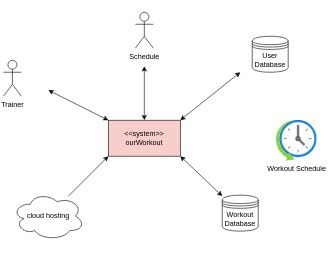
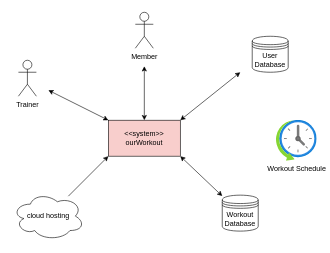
(145, 57) -> (145, 57)
(12, 78) -> (27, 78)
